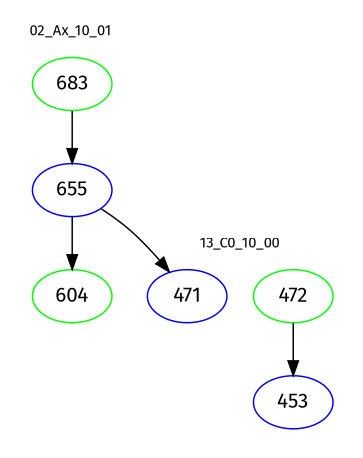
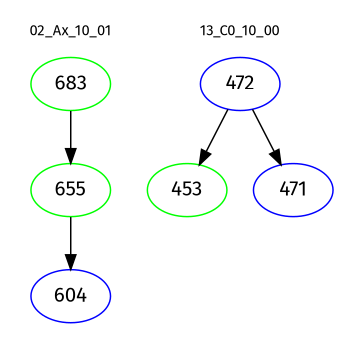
(72, 190) -> (71, 190)
(145, 244) -> (263, 130)
(72, 296) -> (71, 296)
(293, 296) -> (240, 84)
(293, 402) -> (187, 190)
